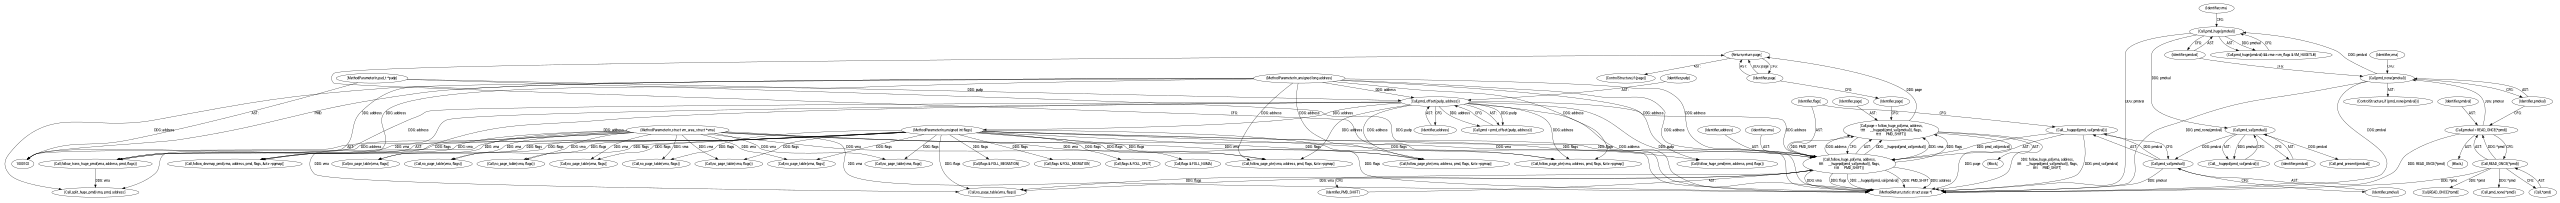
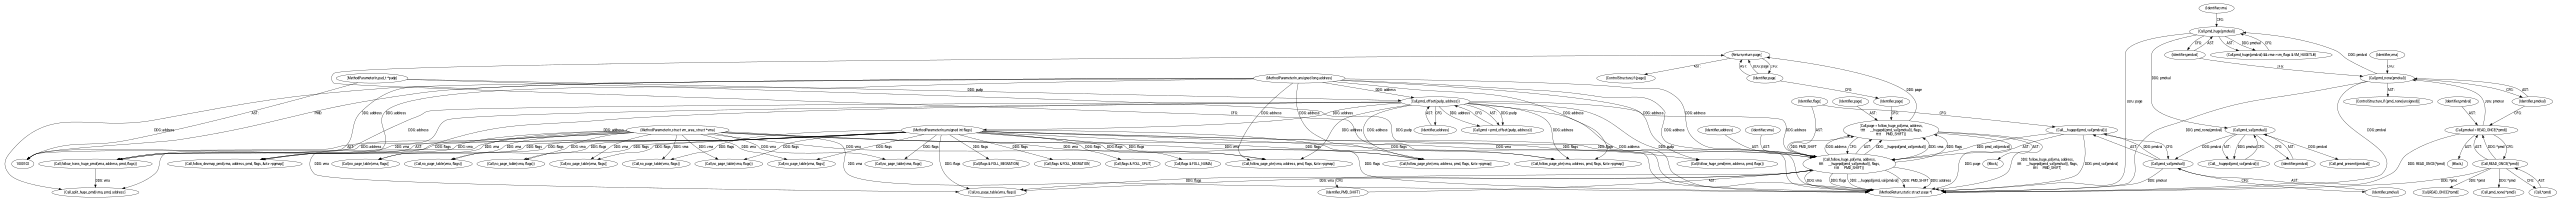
(1678, 78) -> none
(2135, 102) -> (2135, 102)
(2388, 102) -> (2388, 102)
